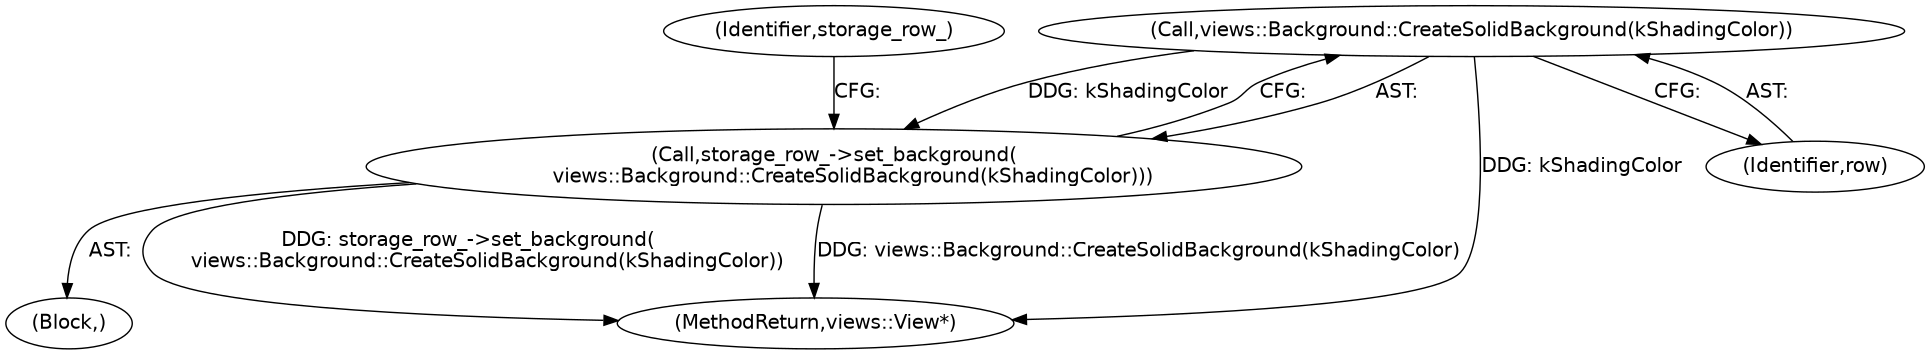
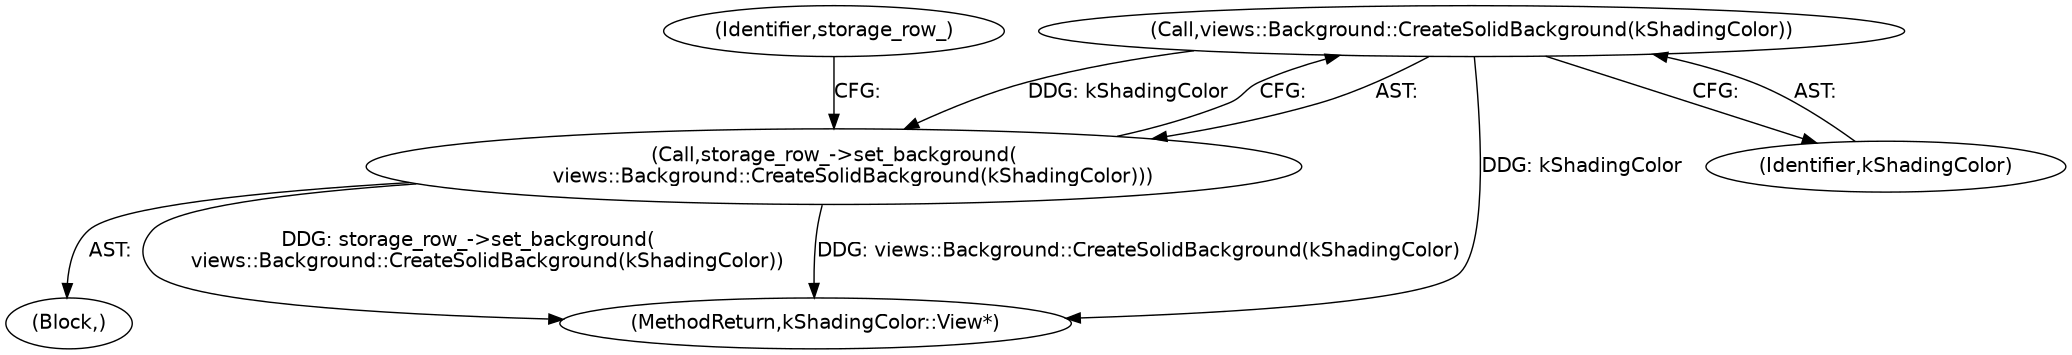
(1815, 167) -> (1886, 167)
(816, 323) -> (816, 323)
